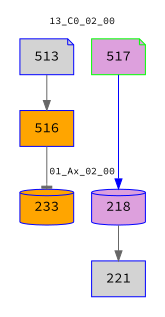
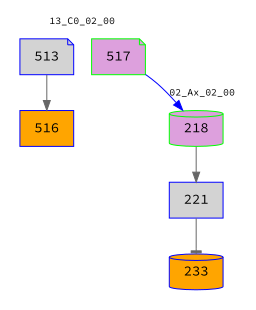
(47, 169) -> (196, 234)
(83, 172) -> (203, 93)
(119, 207) -> (196, 128)
